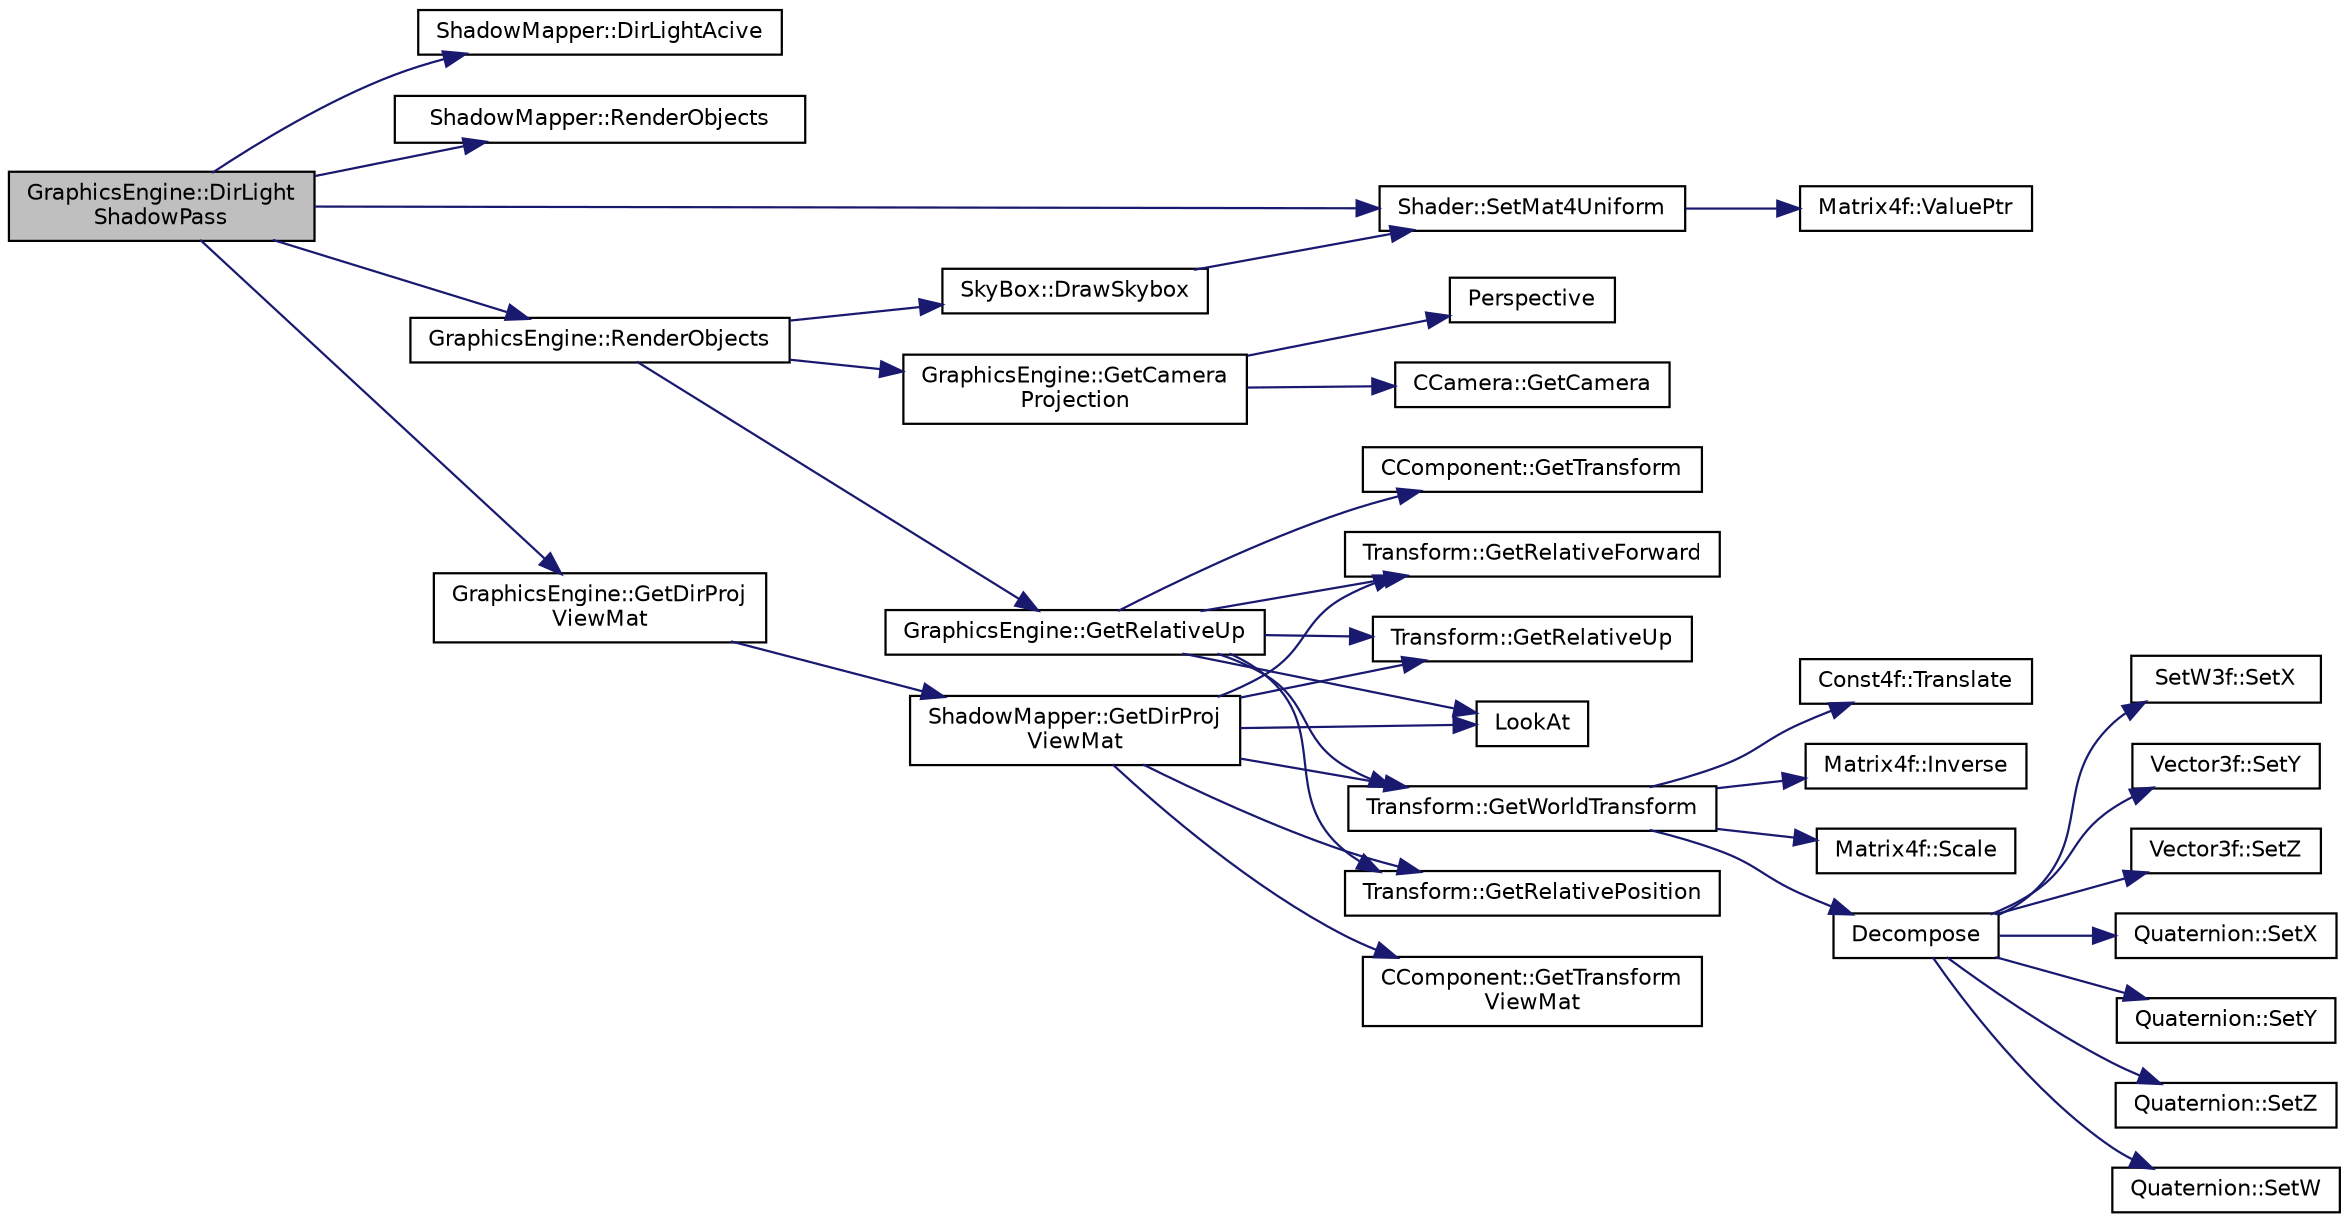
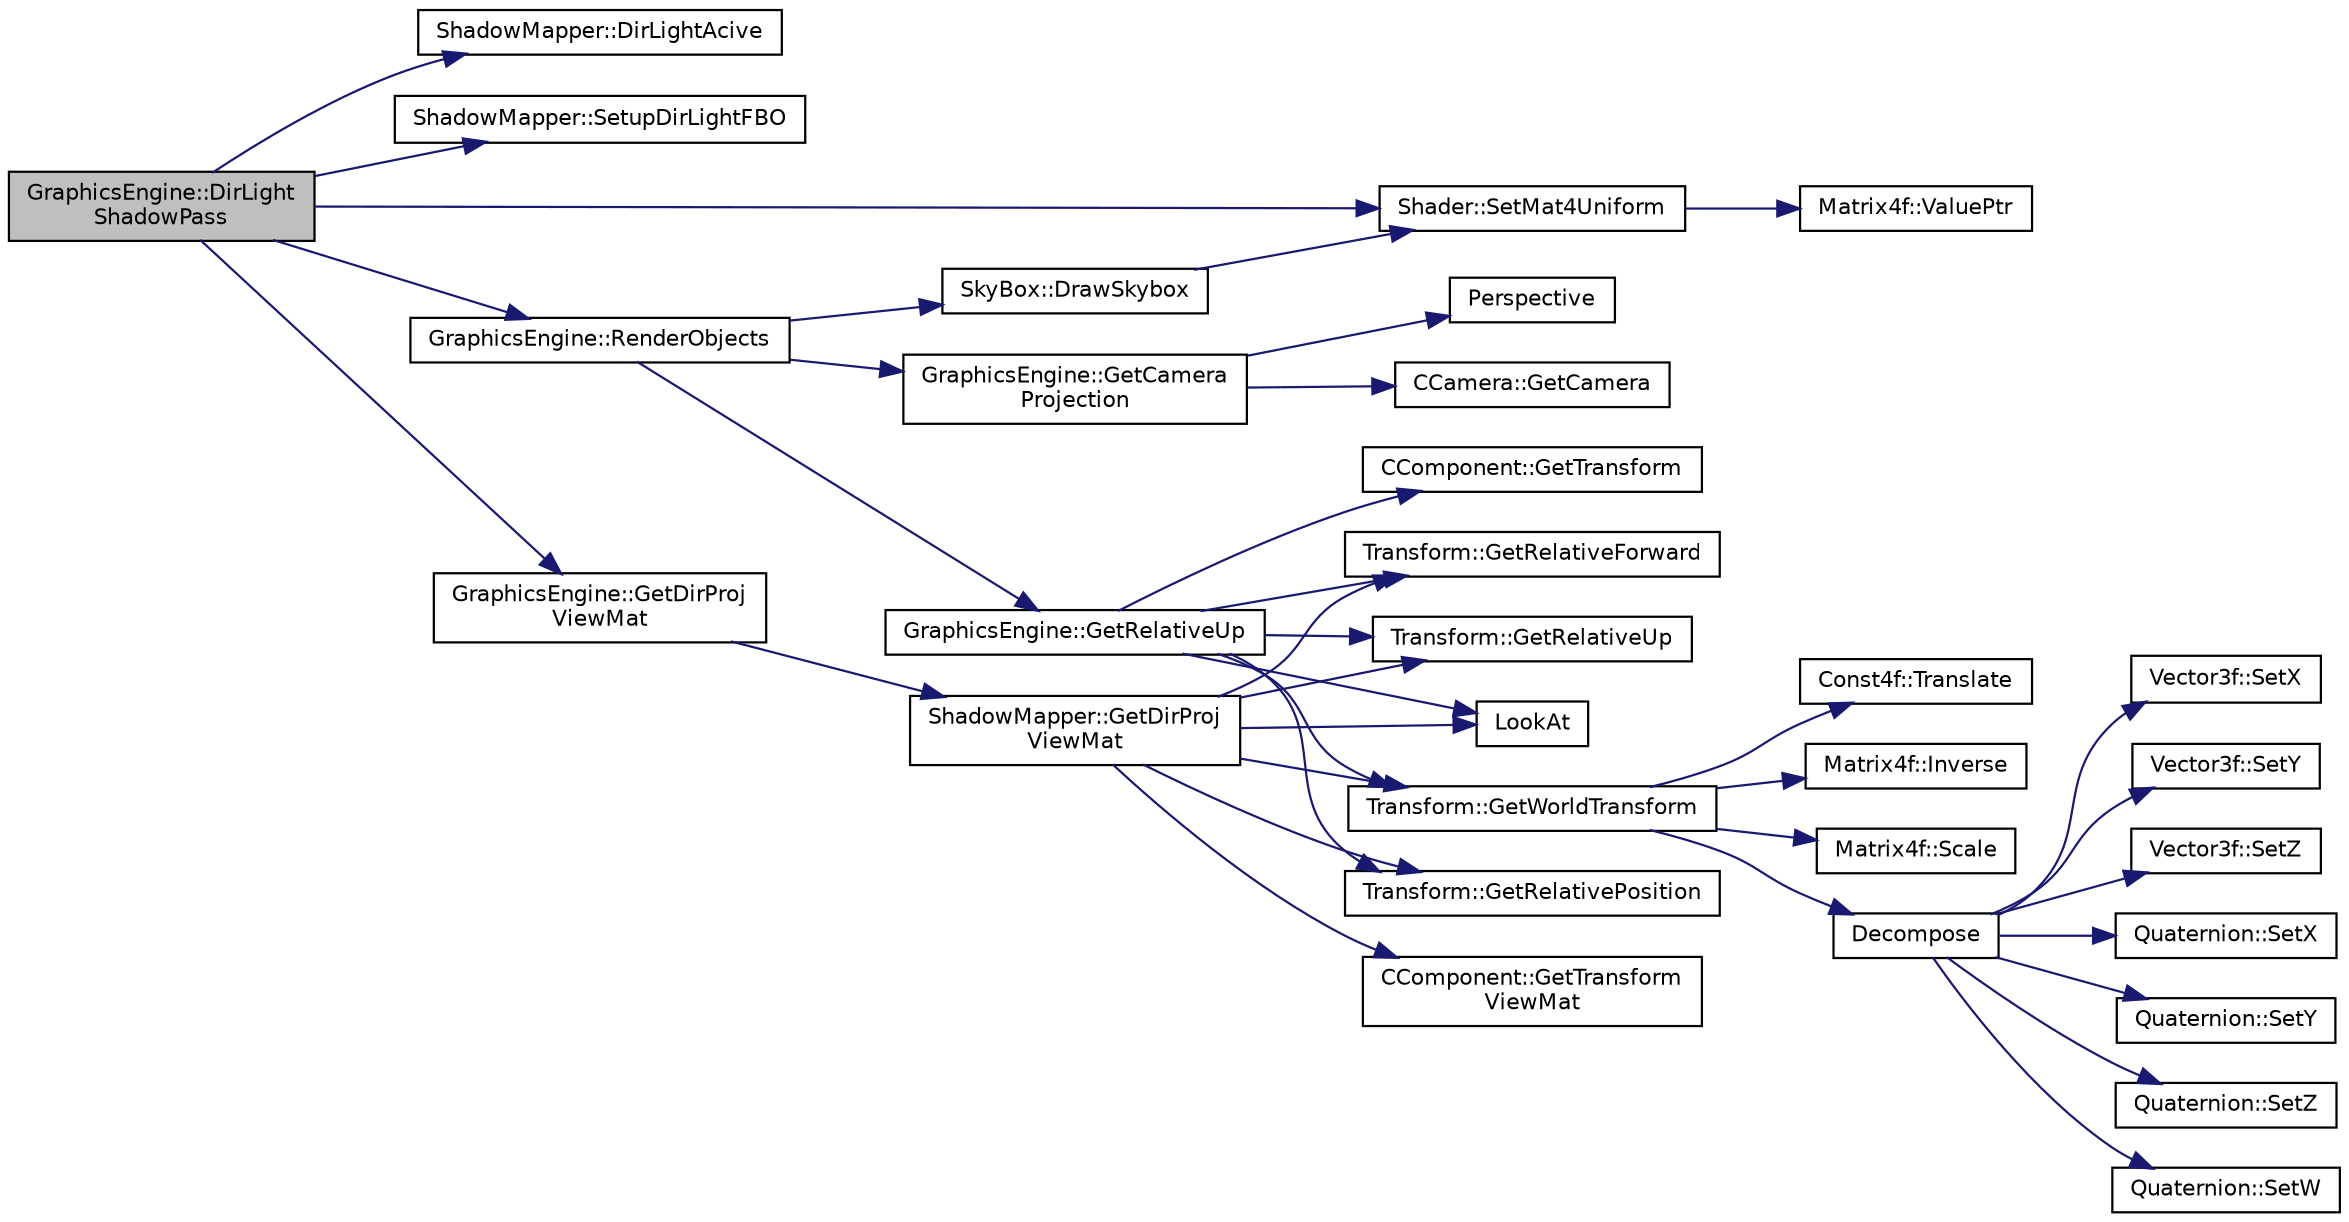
(600, 119) -> (600, 119)
(2226, 679) -> (2226, 679)
